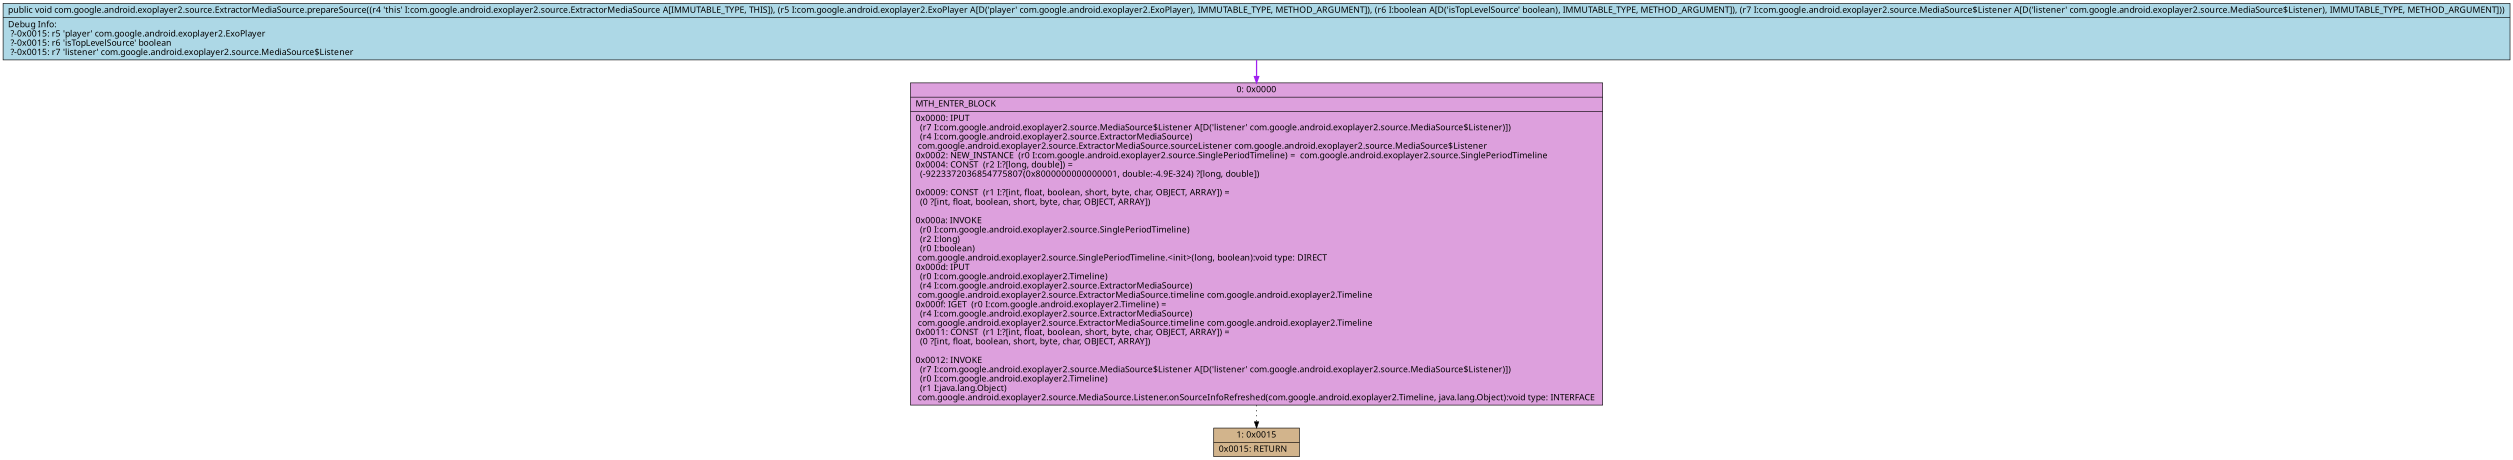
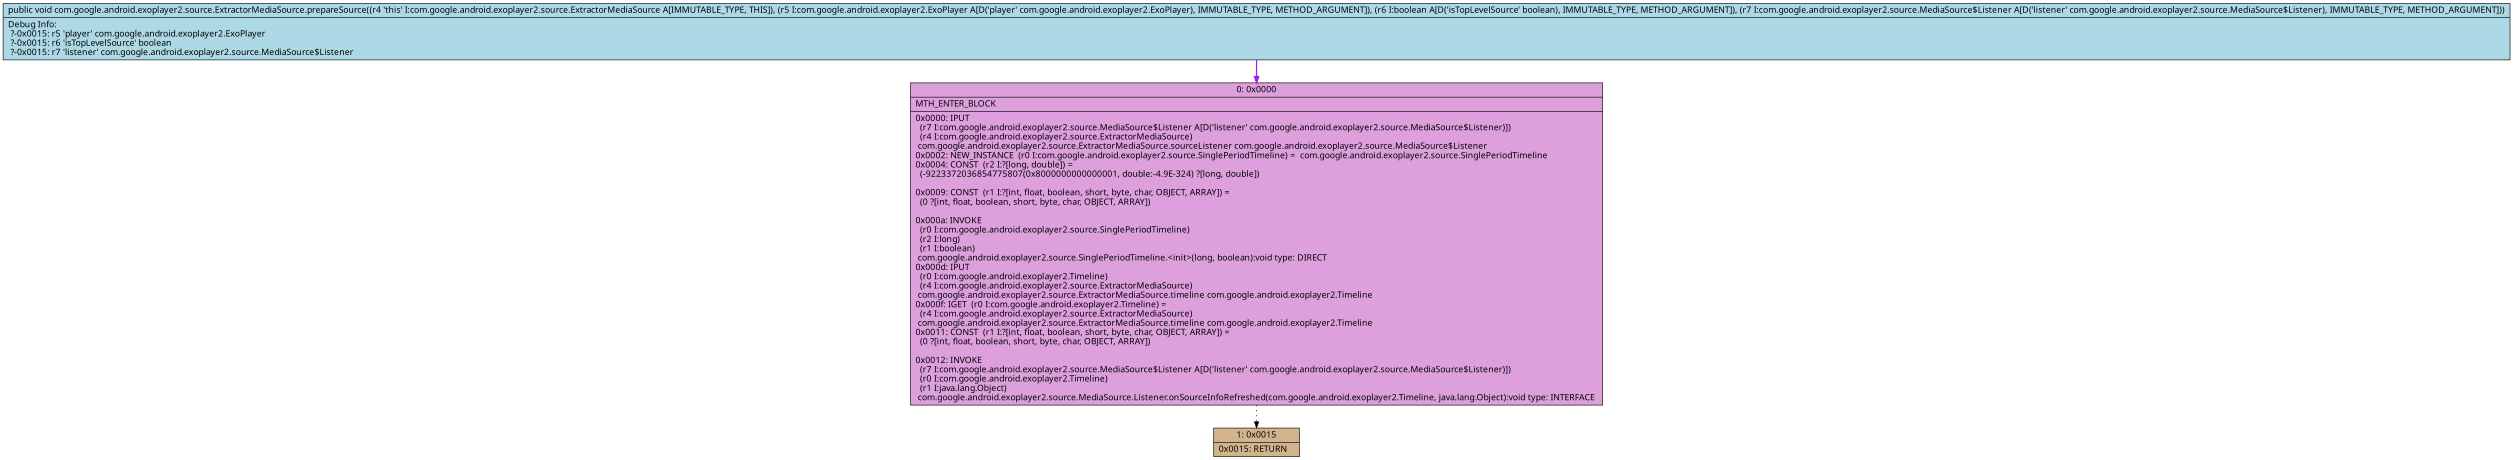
(946, 249) -> (946, 249)
